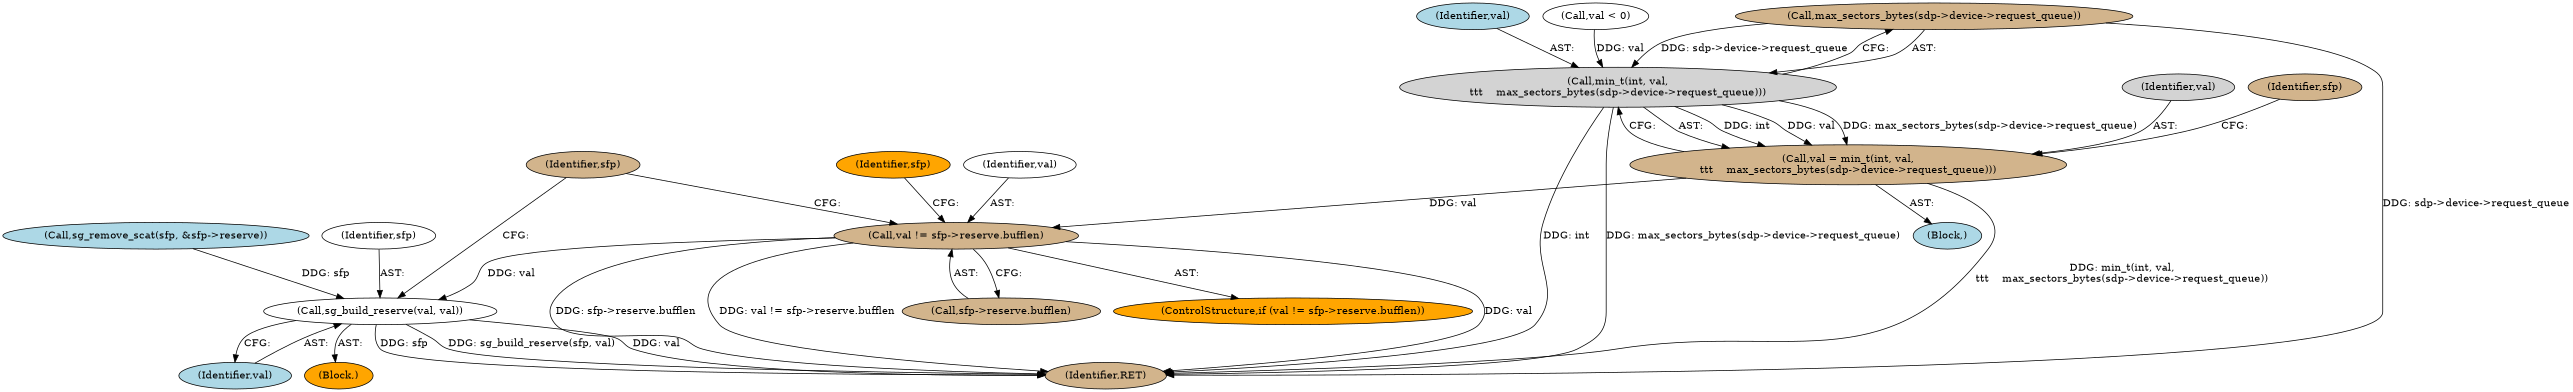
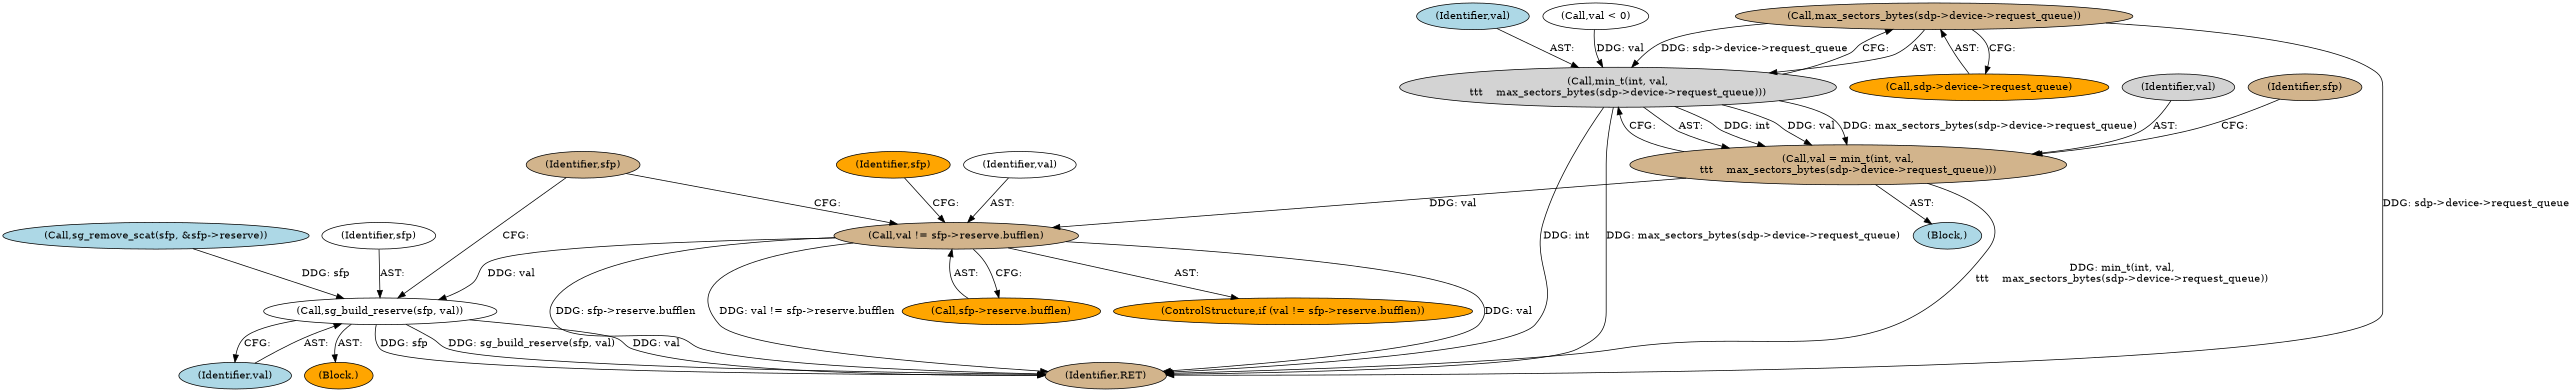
none -> (1979, 87)
(380, 311) -> (380, 311)
(1001, 311) -> (1001, 311)
